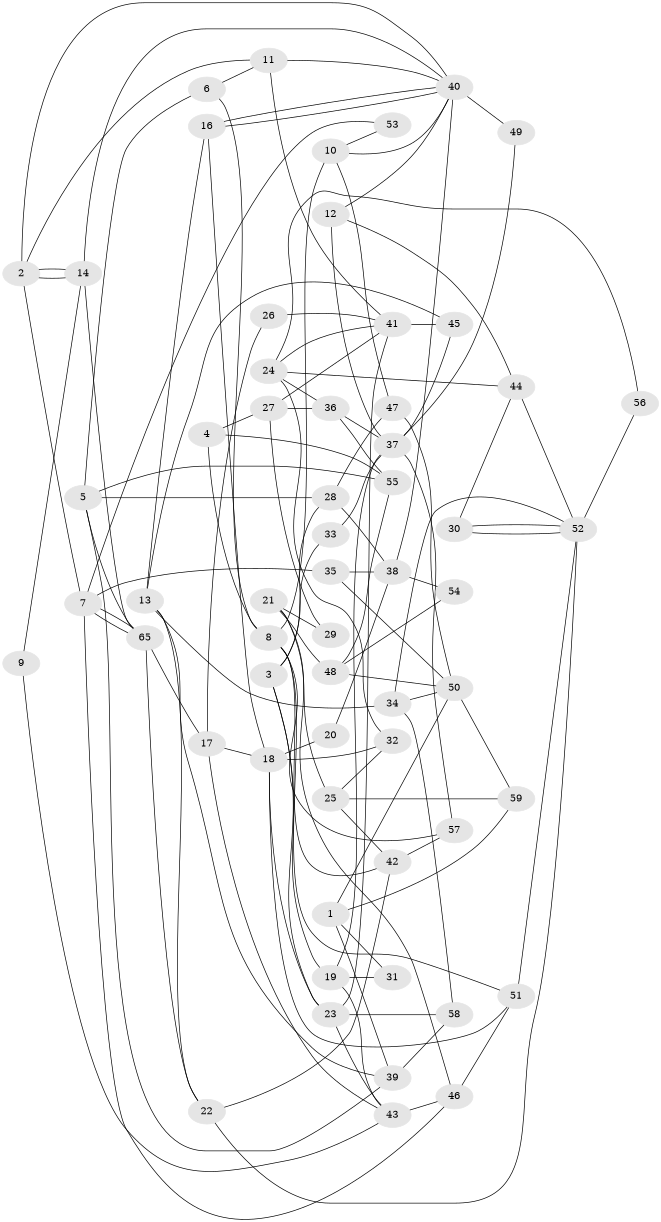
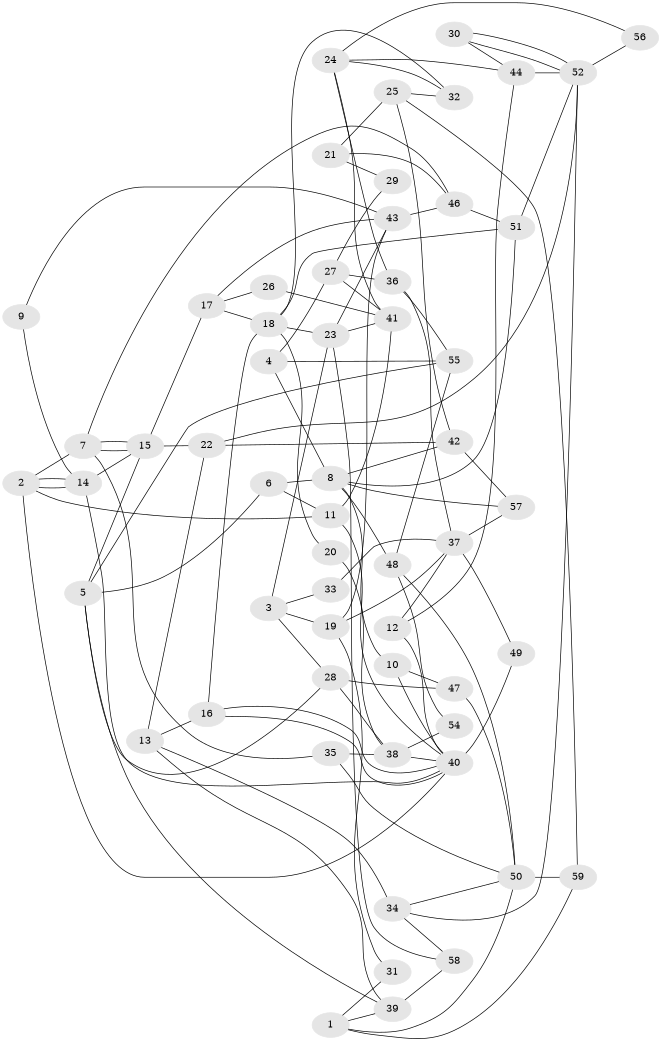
(393, 125) -> none
(454, 324) -> none
(300, 637) -> (369, 525)
(145, 638) -> (145, 446)
